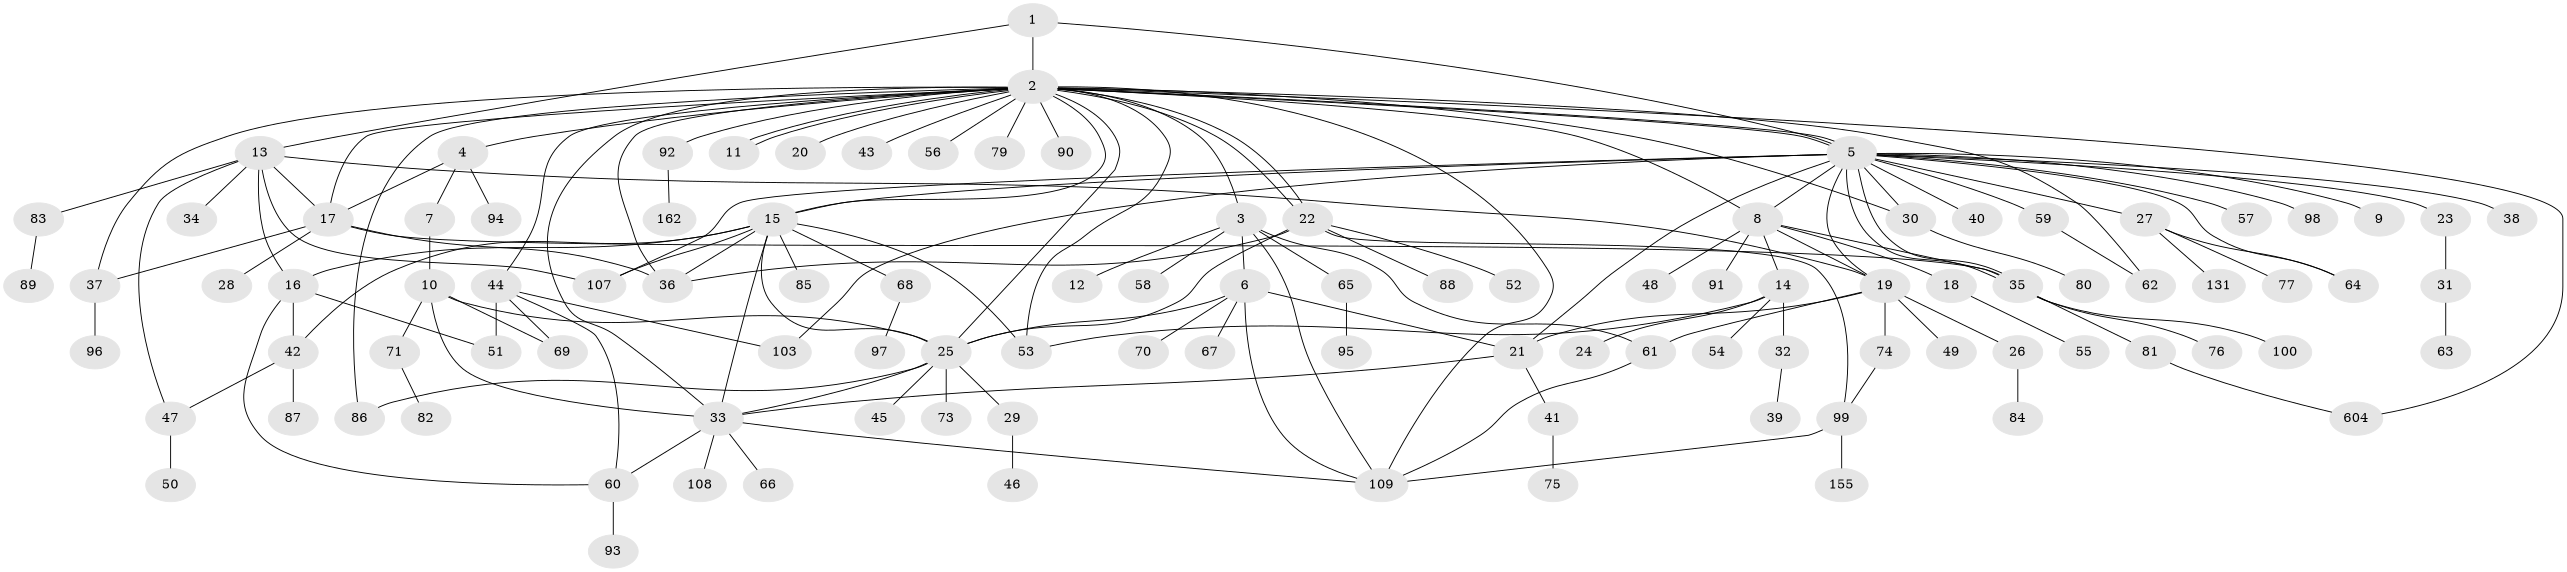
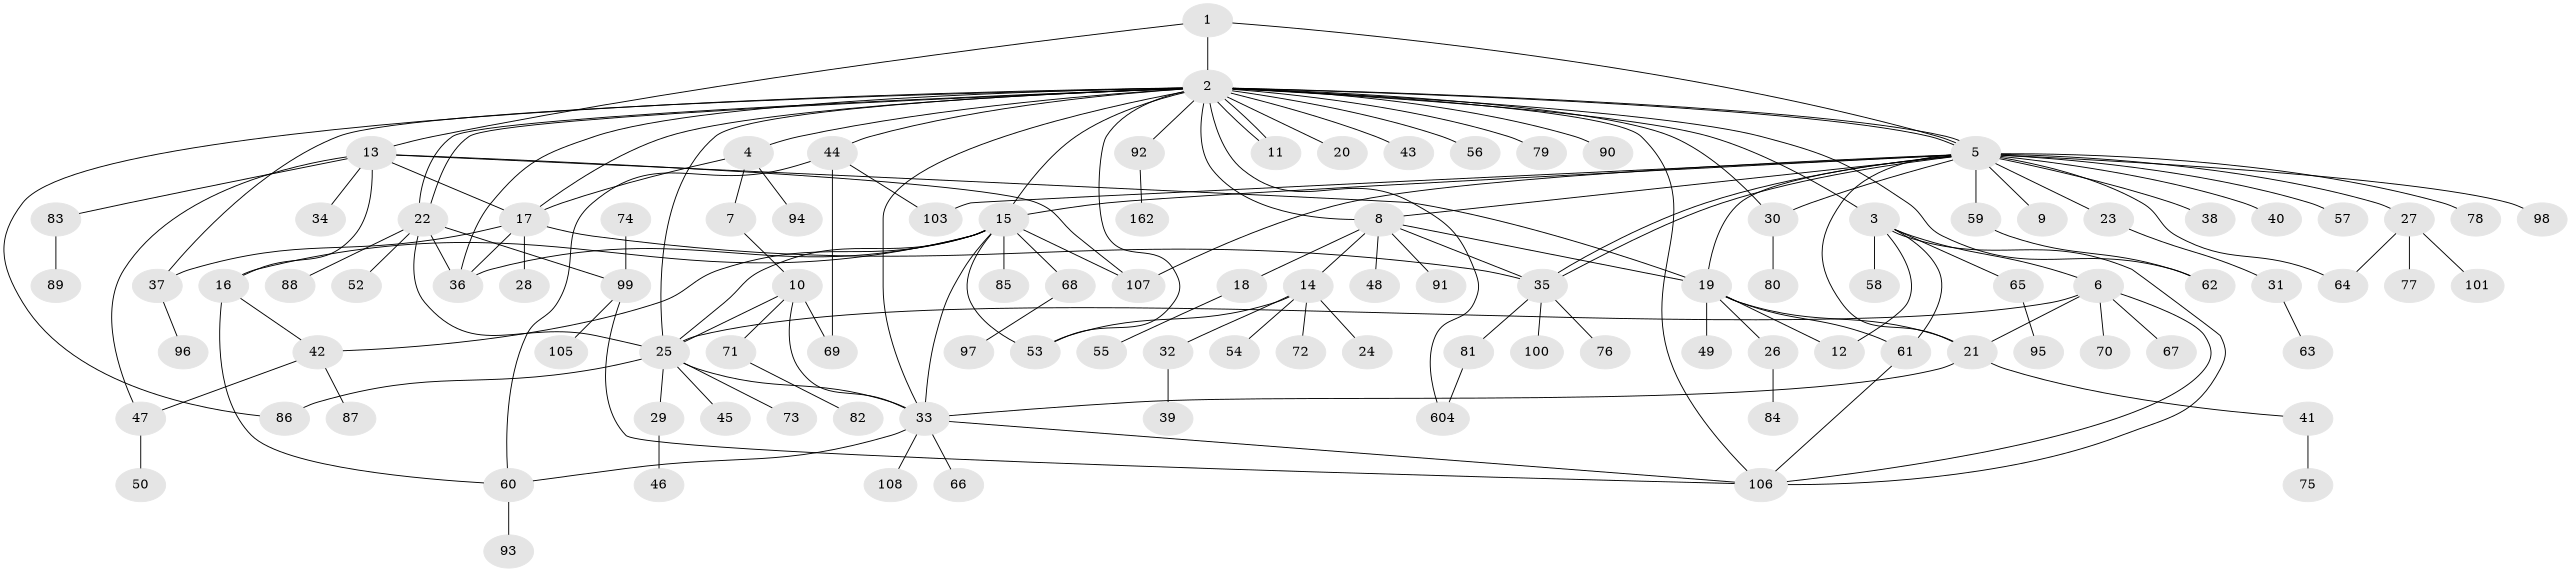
none -> (2476, 219)
(2219, 286) -> (2478, 286)
(1885, 319) -> (1785, 325)
(496, 352) -> none
none -> (1301, 352)
(1381, 485) -> (1761, 485)
(1842, 485) -> (561, 352)
